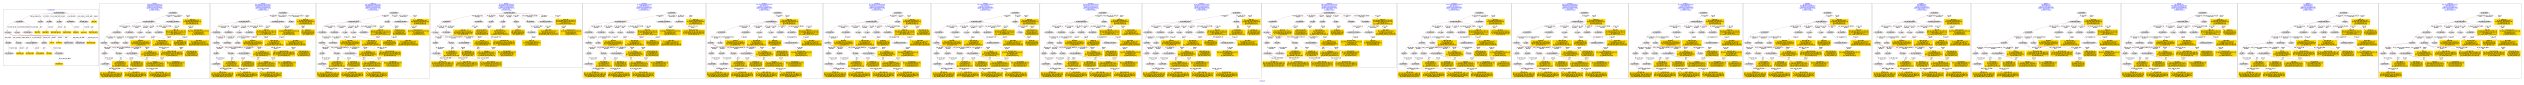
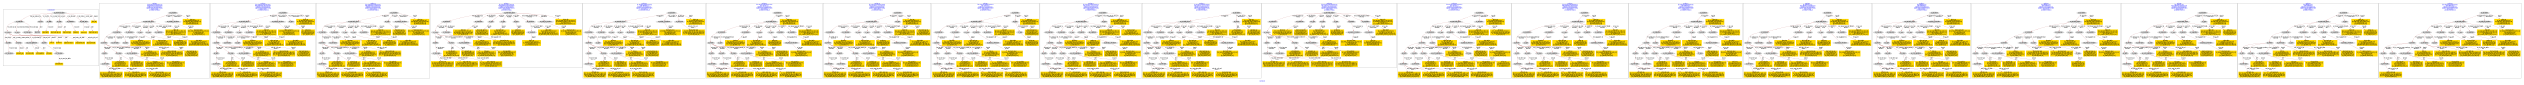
(37, 32) -> (37, 32)
(69, 43) -> (69, 43)
(80, 43) -> (80, 43)
